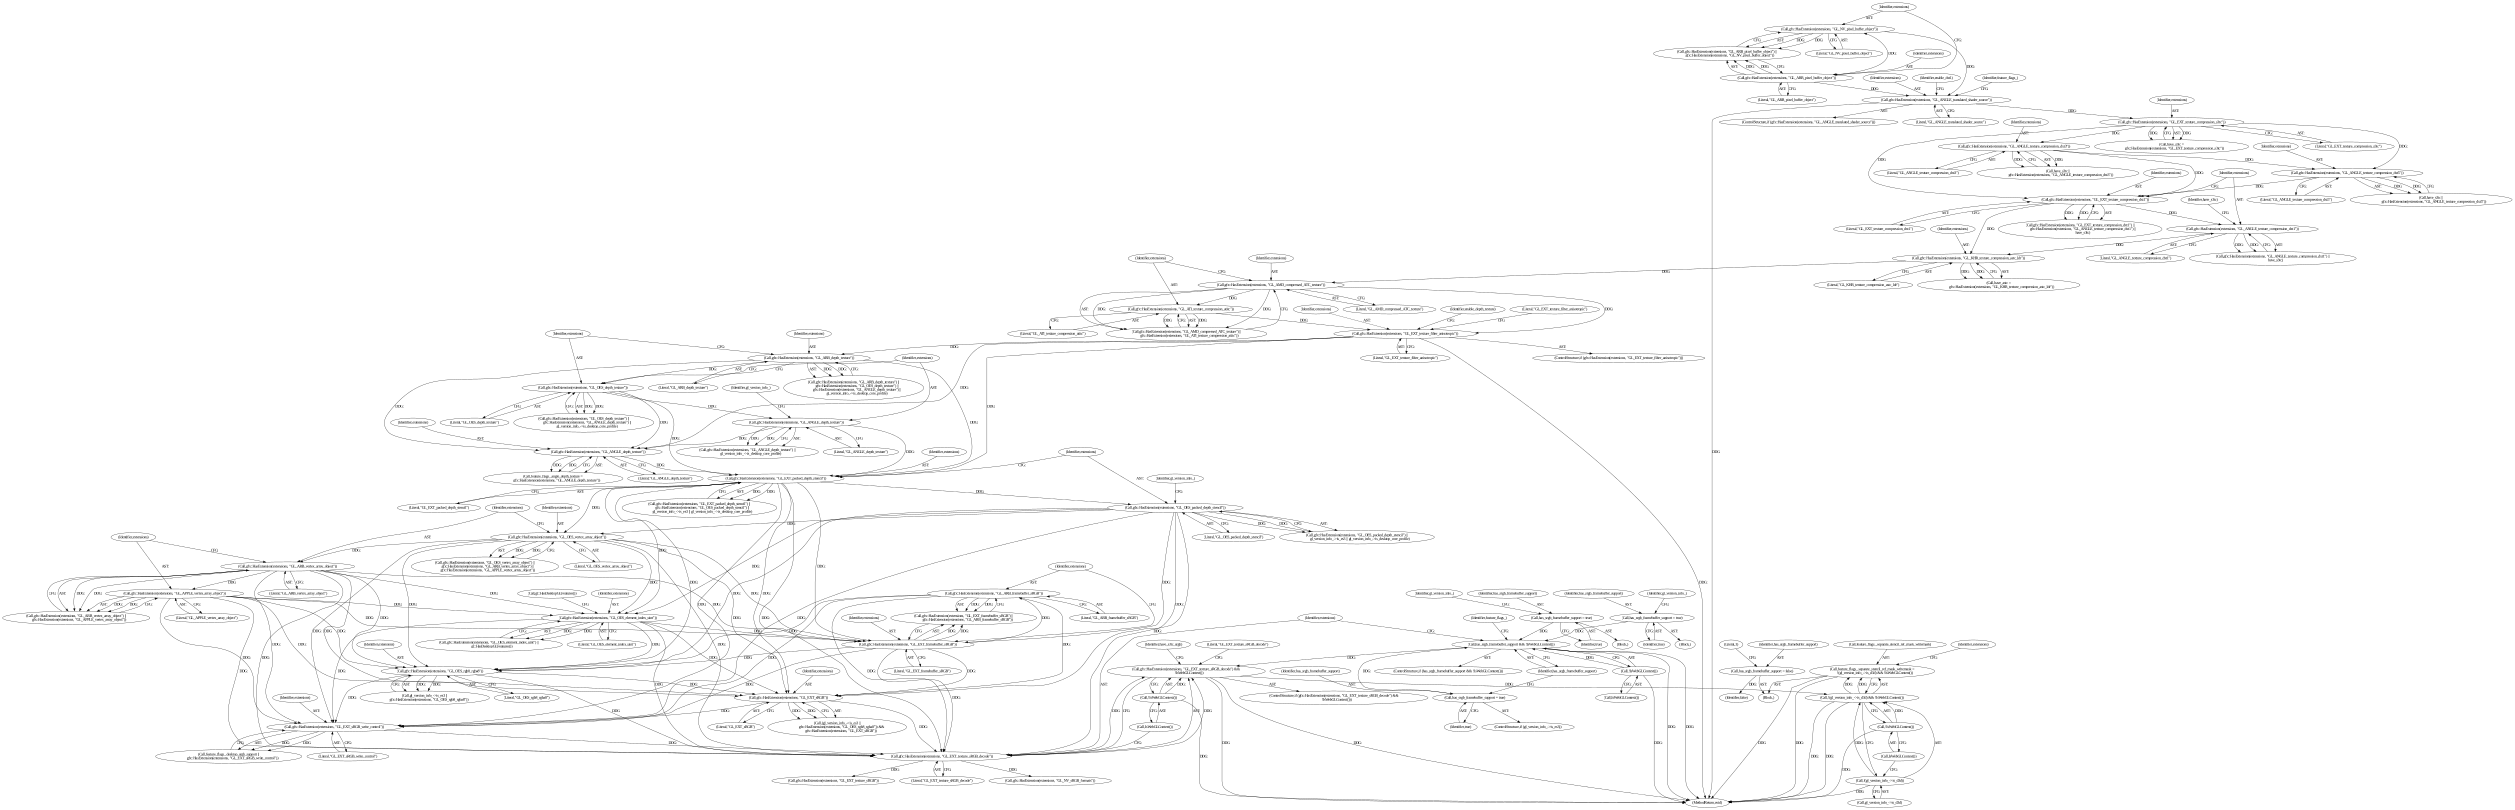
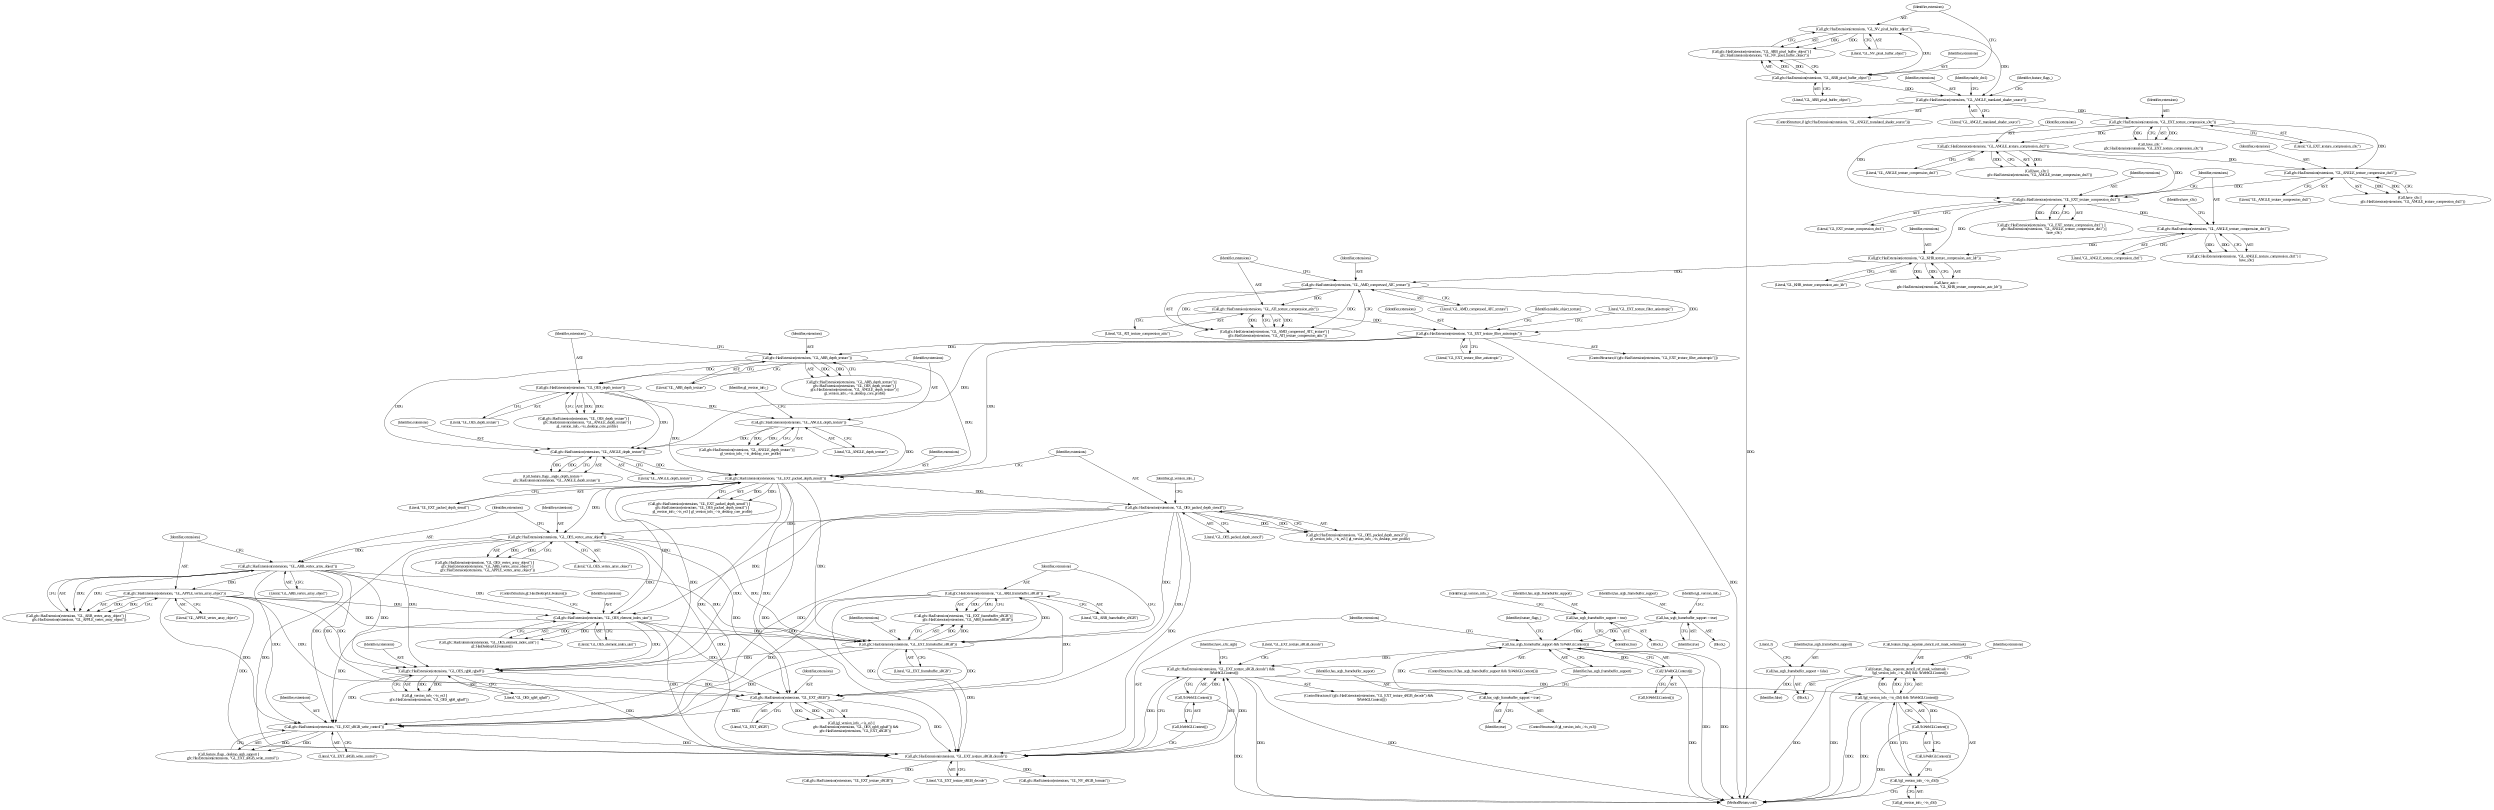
(1473, 309) -> (1558, 309)
(552, 594) -> (533, 594)
(1861, 792) -> (1895, 792)
